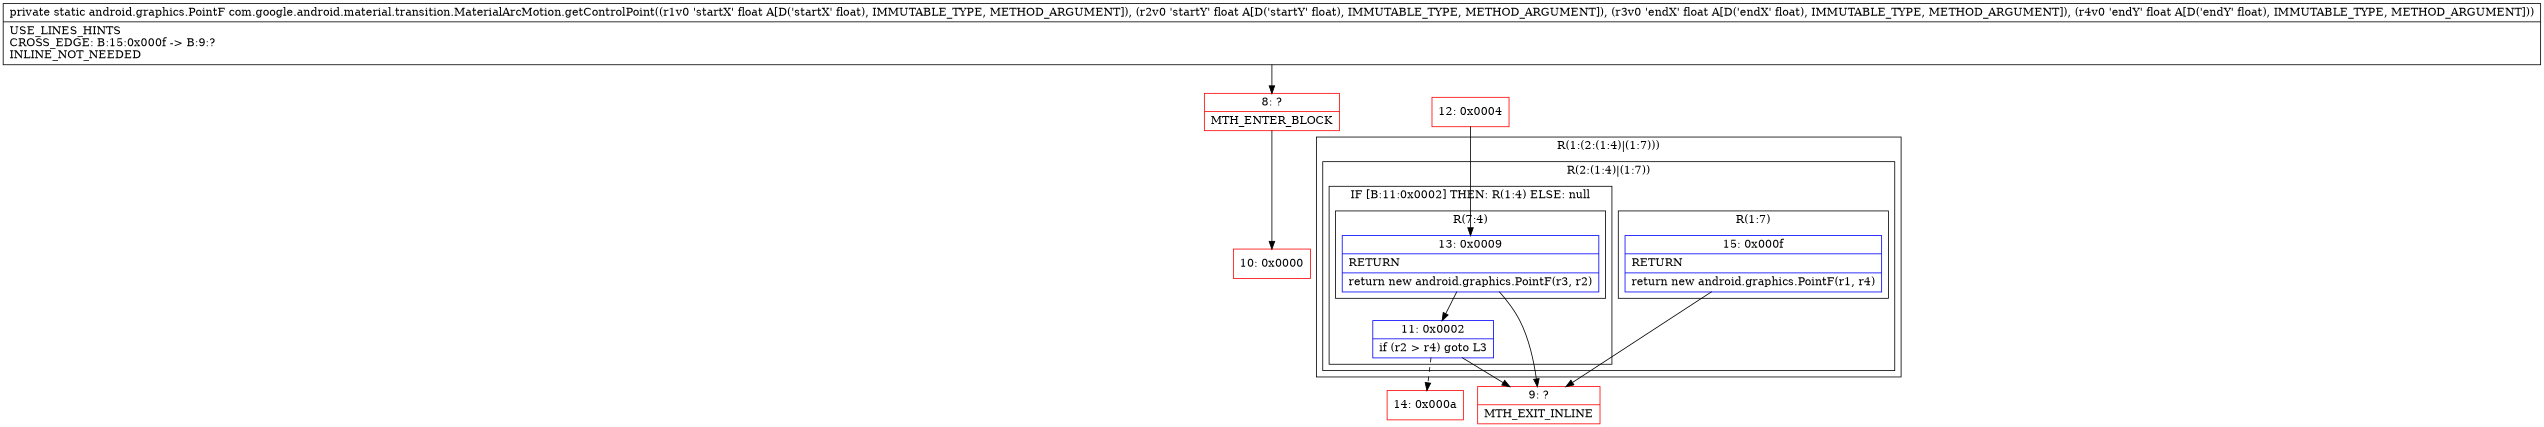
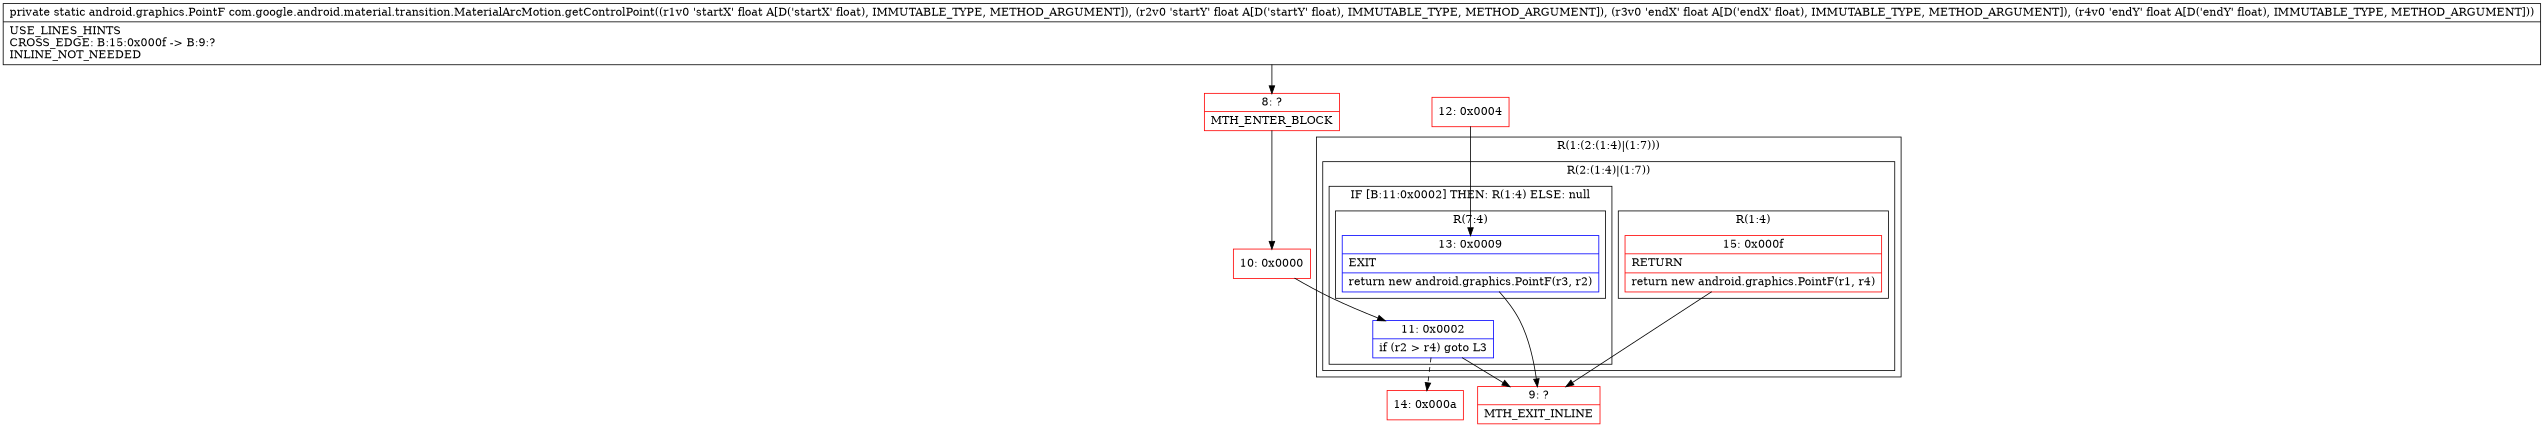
(1753, 220) -> (1753, 220)
(1374, 263) -> (1362, 263)
(1753, 264) -> (1753, 264)
(1451, 303) -> (1344, 304)
